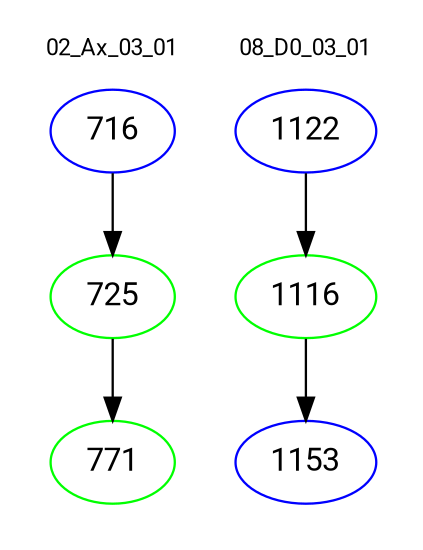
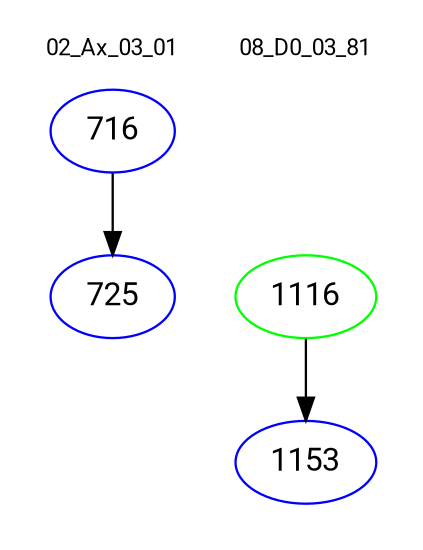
(306, 49) -> (306, 49)
(306, 131) -> none
(113, 297) -> (113, 297)
(113, 462) -> none
